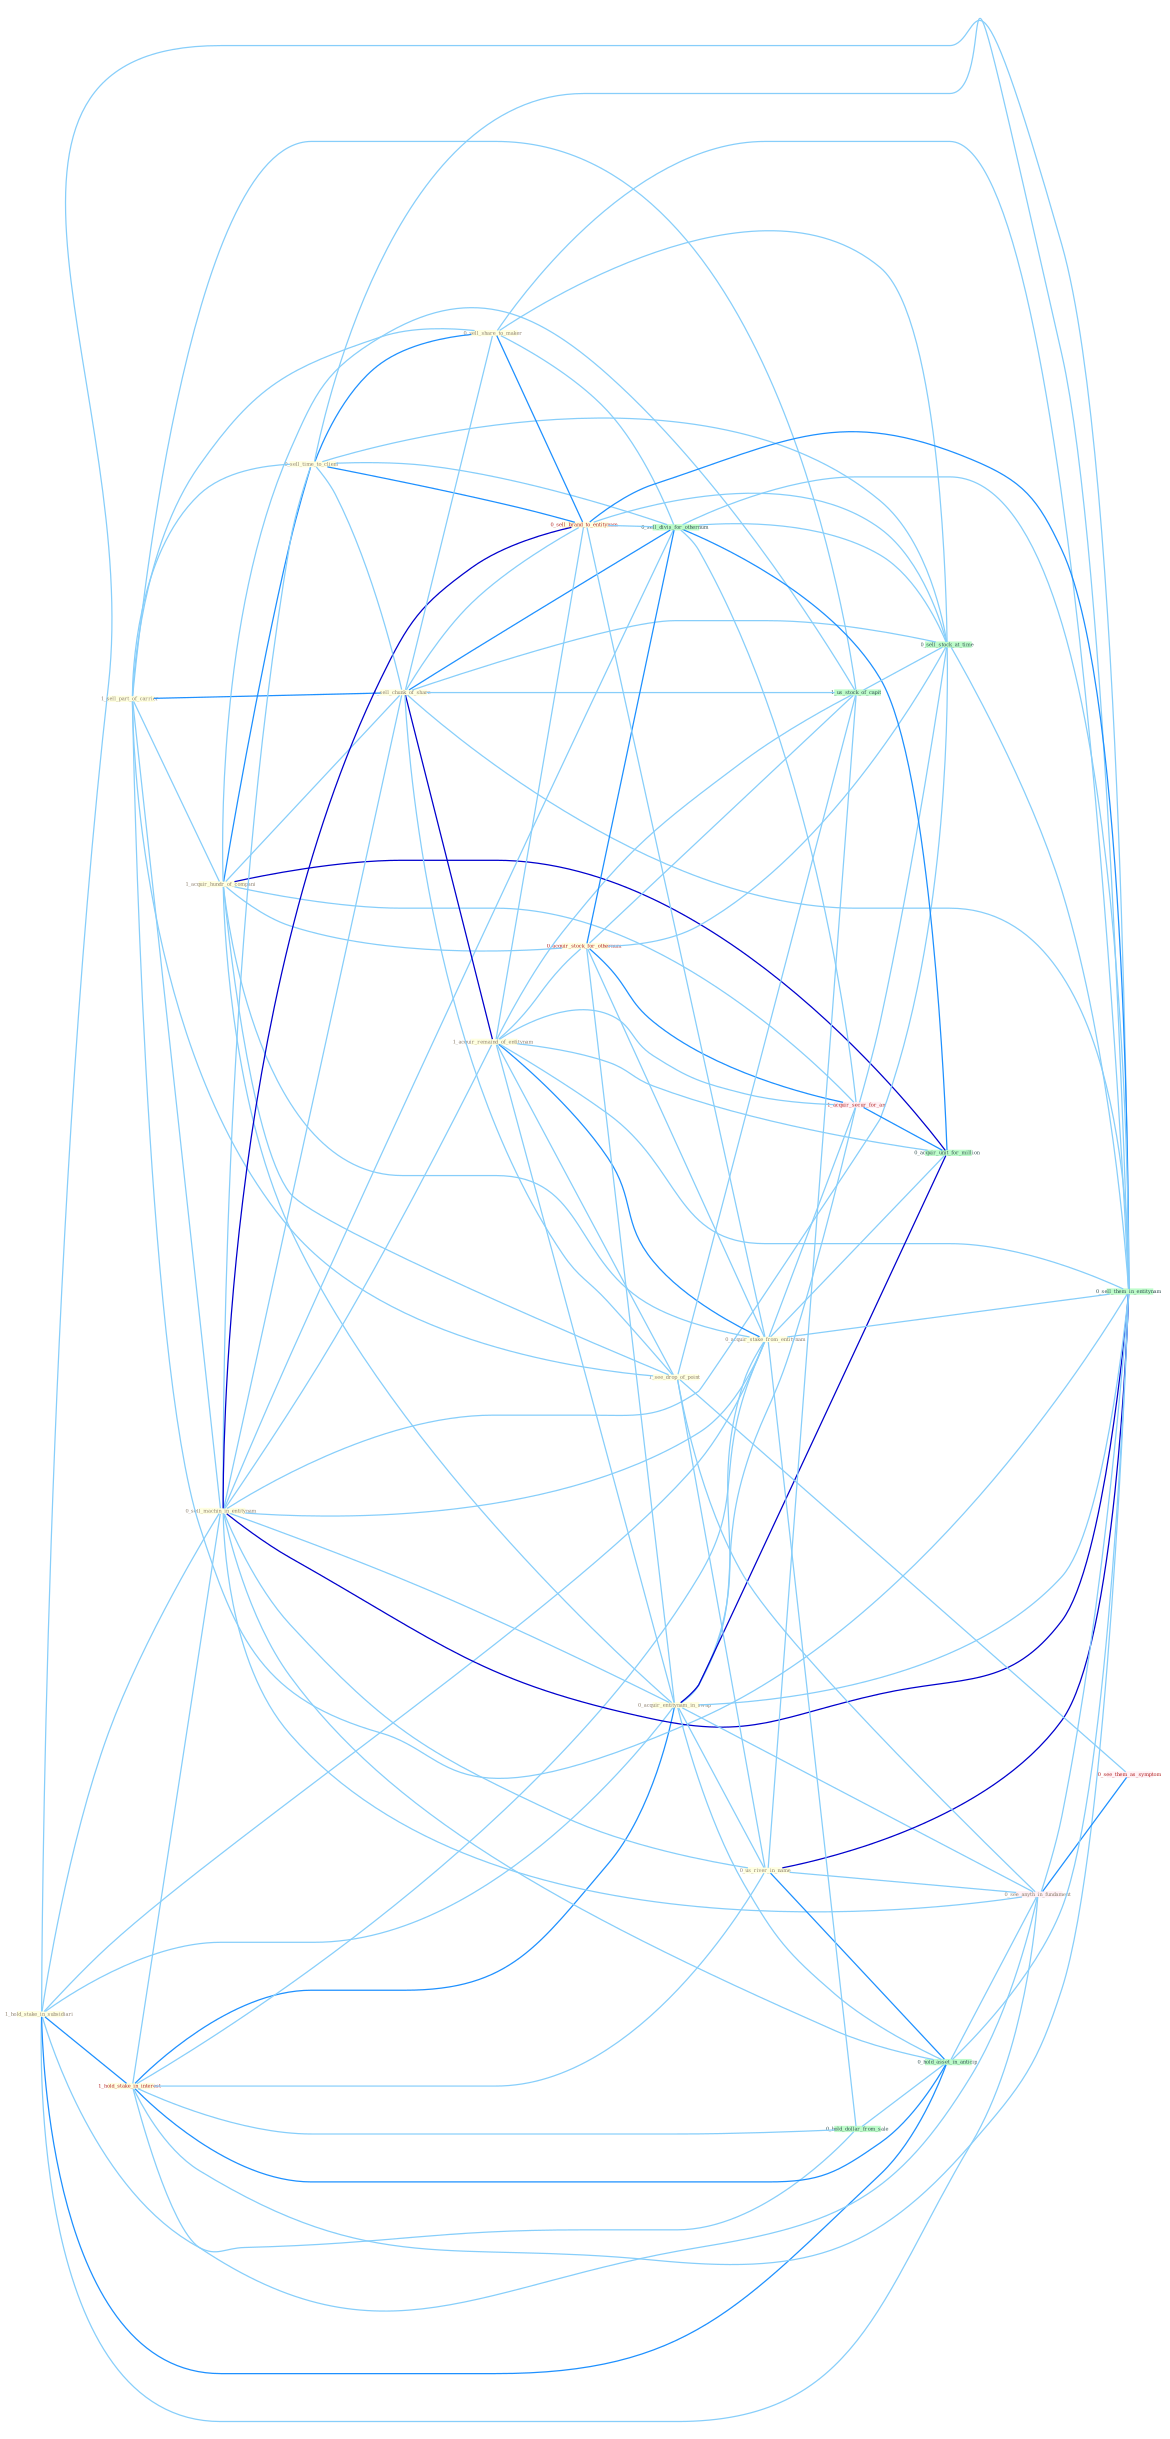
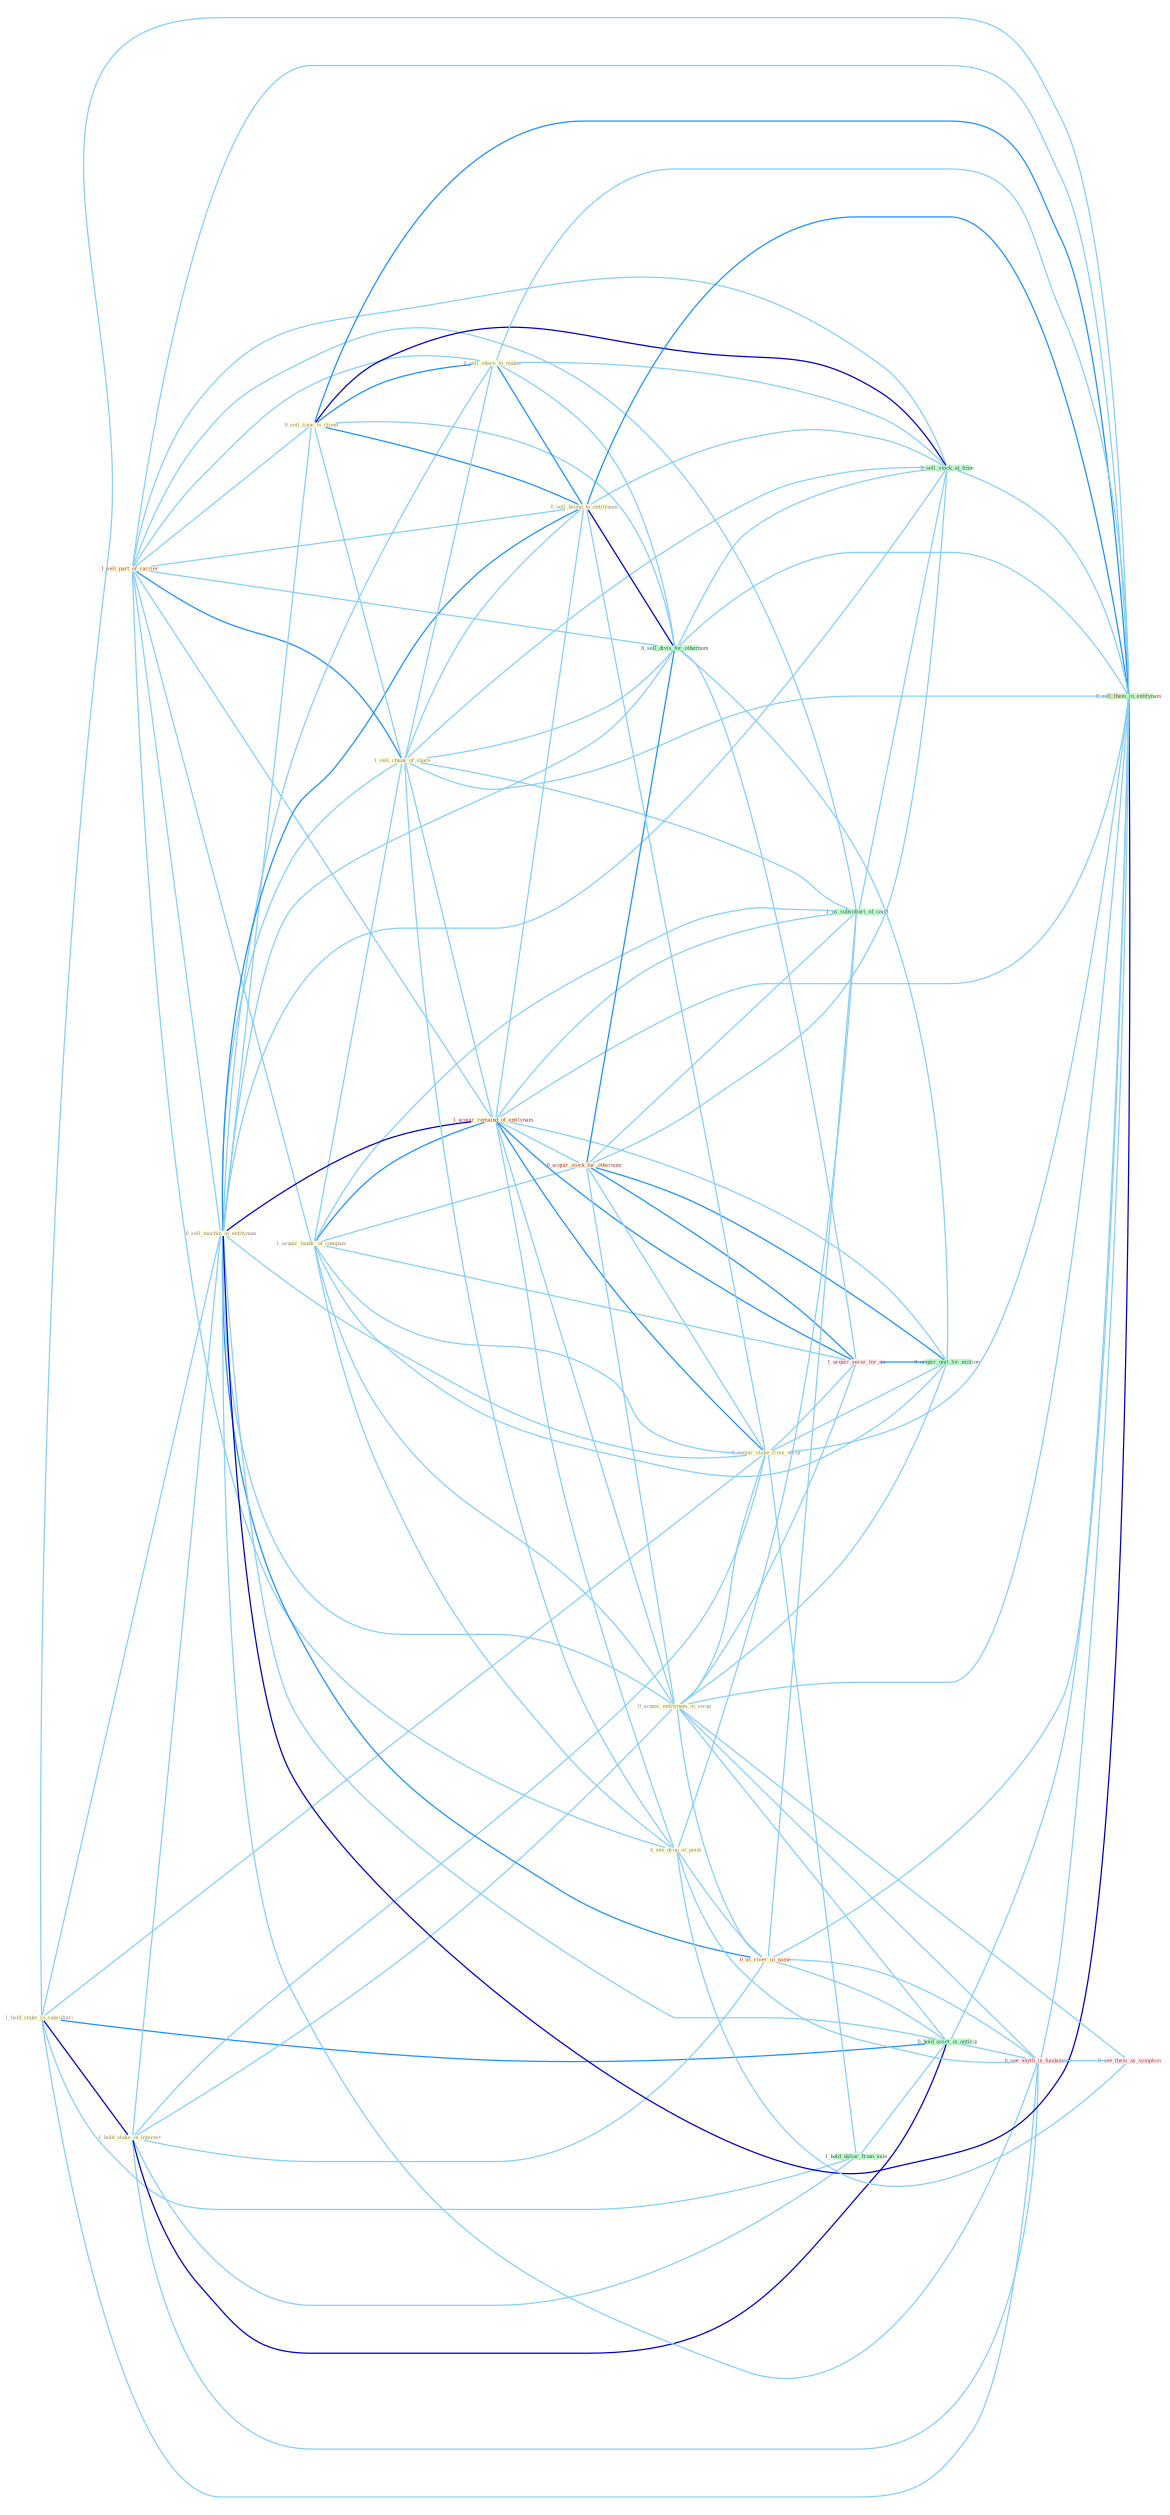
(1023, 185) -> (871, 121)
(687, 425) -> (635, 344)
(585, 525) -> (585, 507)
(631, 526) -> (635, 584)
none -> (358, 538)
none -> (403, 608)
(539, 610) -> (560, 727)
(262, 673) -> (388, 1165)
(858, 693) -> (858, 912)
(131, 699) -> (131, 569)
none -> (287, 776)
(913, 788) -> (904, 968)
none -> (313, 844)
(451, 876) -> (449, 940)
(909, 876) -> (506, 292)
(616, 886) -> (608, 1454)
(285, 961) -> (284, 834)
(494, 1042) -> (494, 1120)
(659, 1059) -> (666, 1254)
none -> (778, 1248)
(367, 1282) -> (342, 1159)
(1130, 1292) -> (1130, 696)
(767, 1340) -> (767, 1453)
(676, 1377) -> (676, 1850)
(817, 1432) -> (845, 1559)
(1070, 1704) -> (1058, 1707)
(427, 1746) -> (341, 1706)
(1068, 1857) -> (1085, 2061)
(767, 1870) -> (767, 1960)
(1039, 1894) -> (1039, 2061)
(391, 1929) -> (914, 1892)
(857, 1966) -> (864, 1993)
(466, 1983) -> (421, 1943)
(86, 2050) -> (86, 2078)
(131, 2086) -> (131, 2138)
(858, 2129) -> (858, 2156)
(550, 2182) -> (553, 2353)
(921, 2195) -> none
